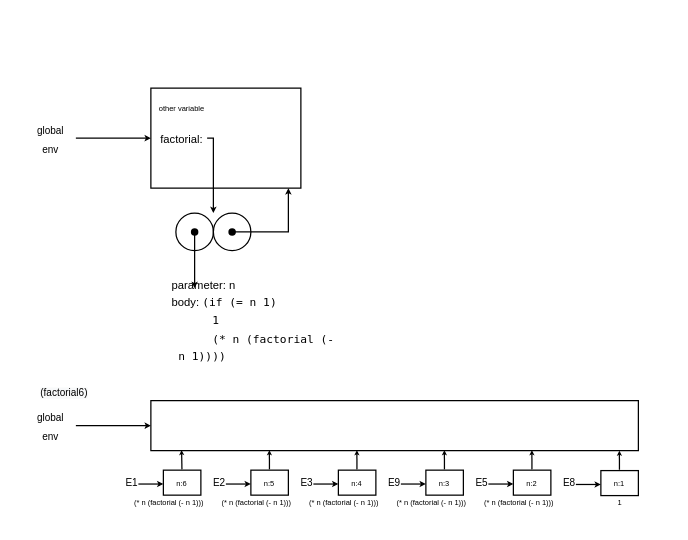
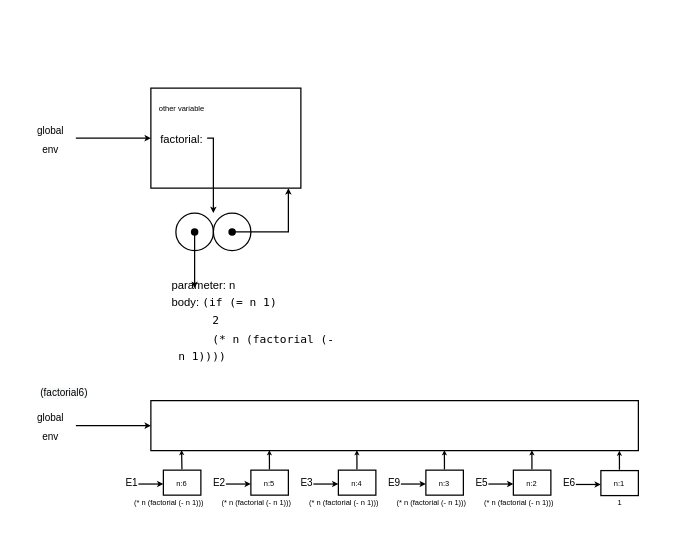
(274, 319) -> (274, 319)
(569, 482) -> (569, 482)
